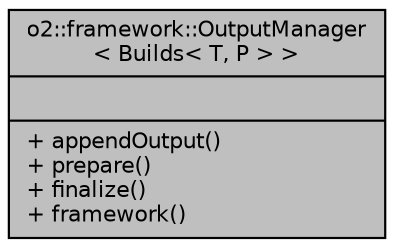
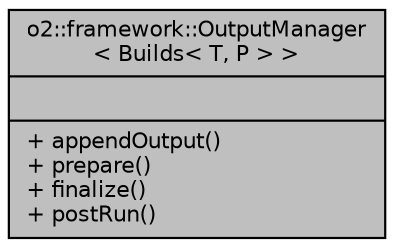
(107, 215) -> (92, 215)
